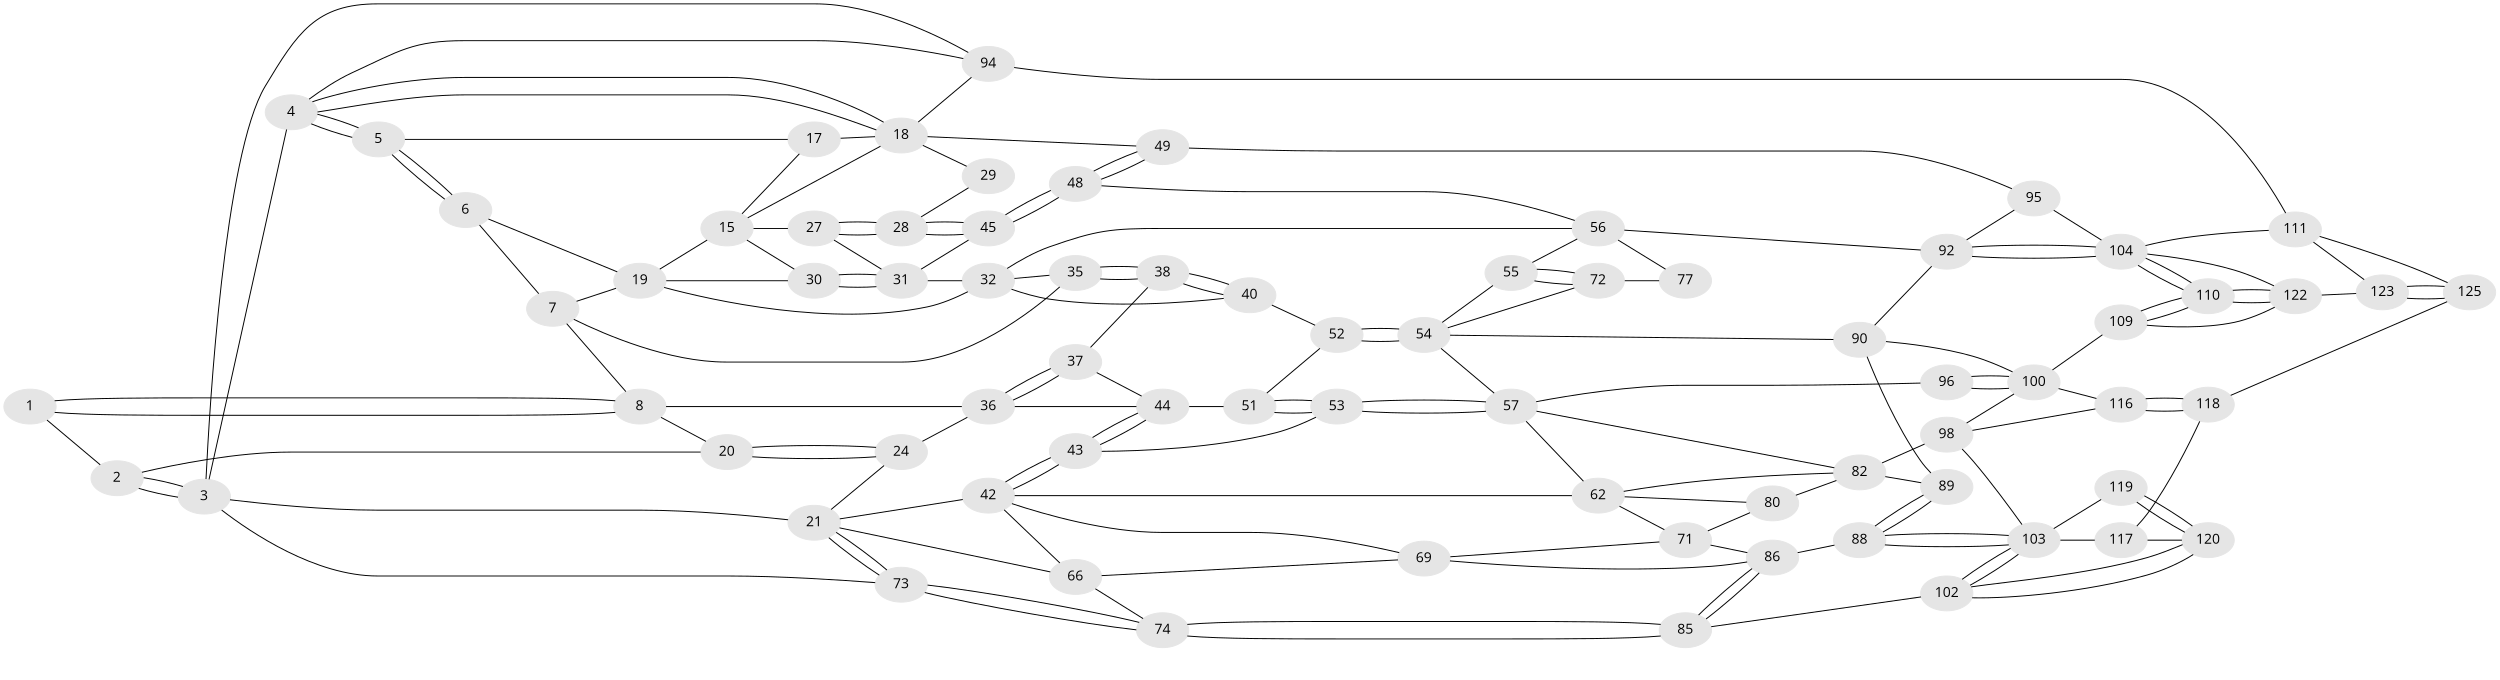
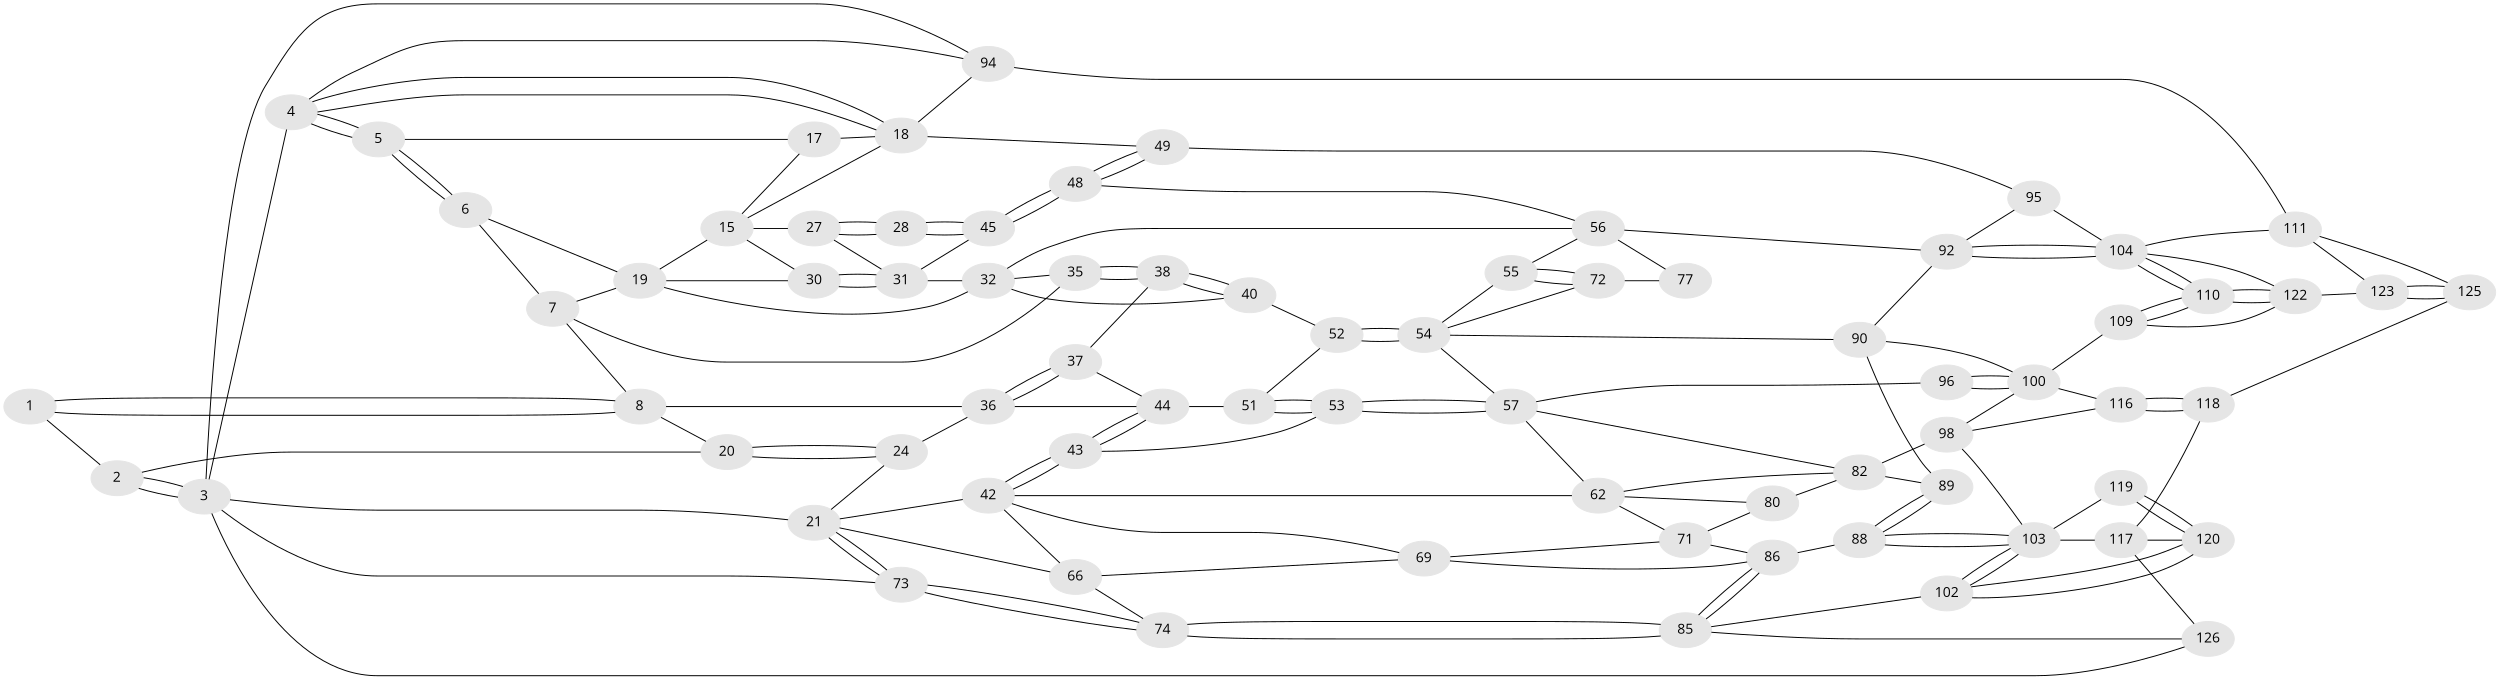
(988, 176) -> none
none -> (2208, 639)
